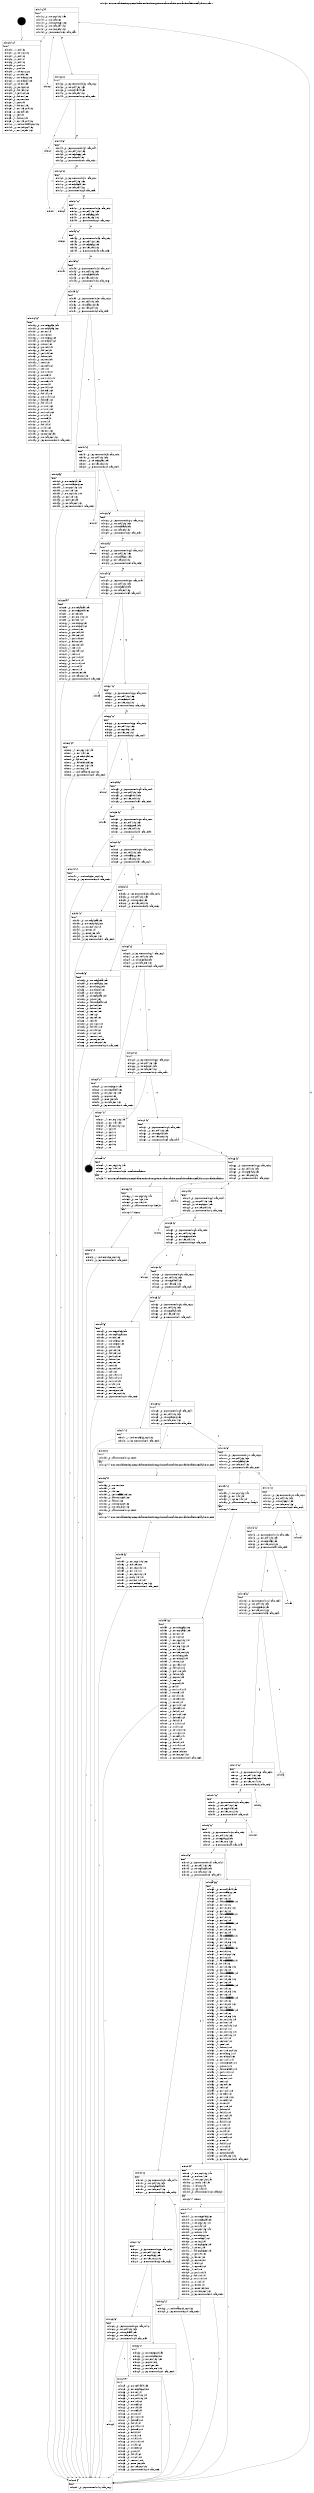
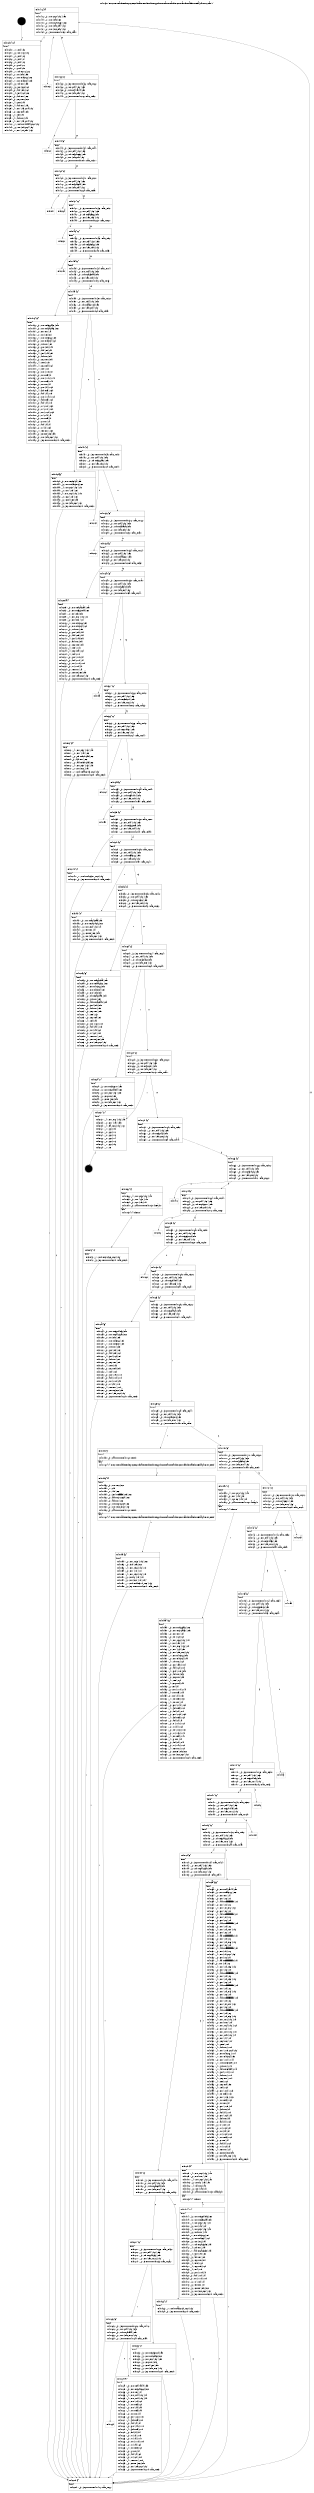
(47, 185) -> (55, 200)
(160, 1169) -> none
(138, 1436) -> none
(201, 2204) -> (202, 2205)
